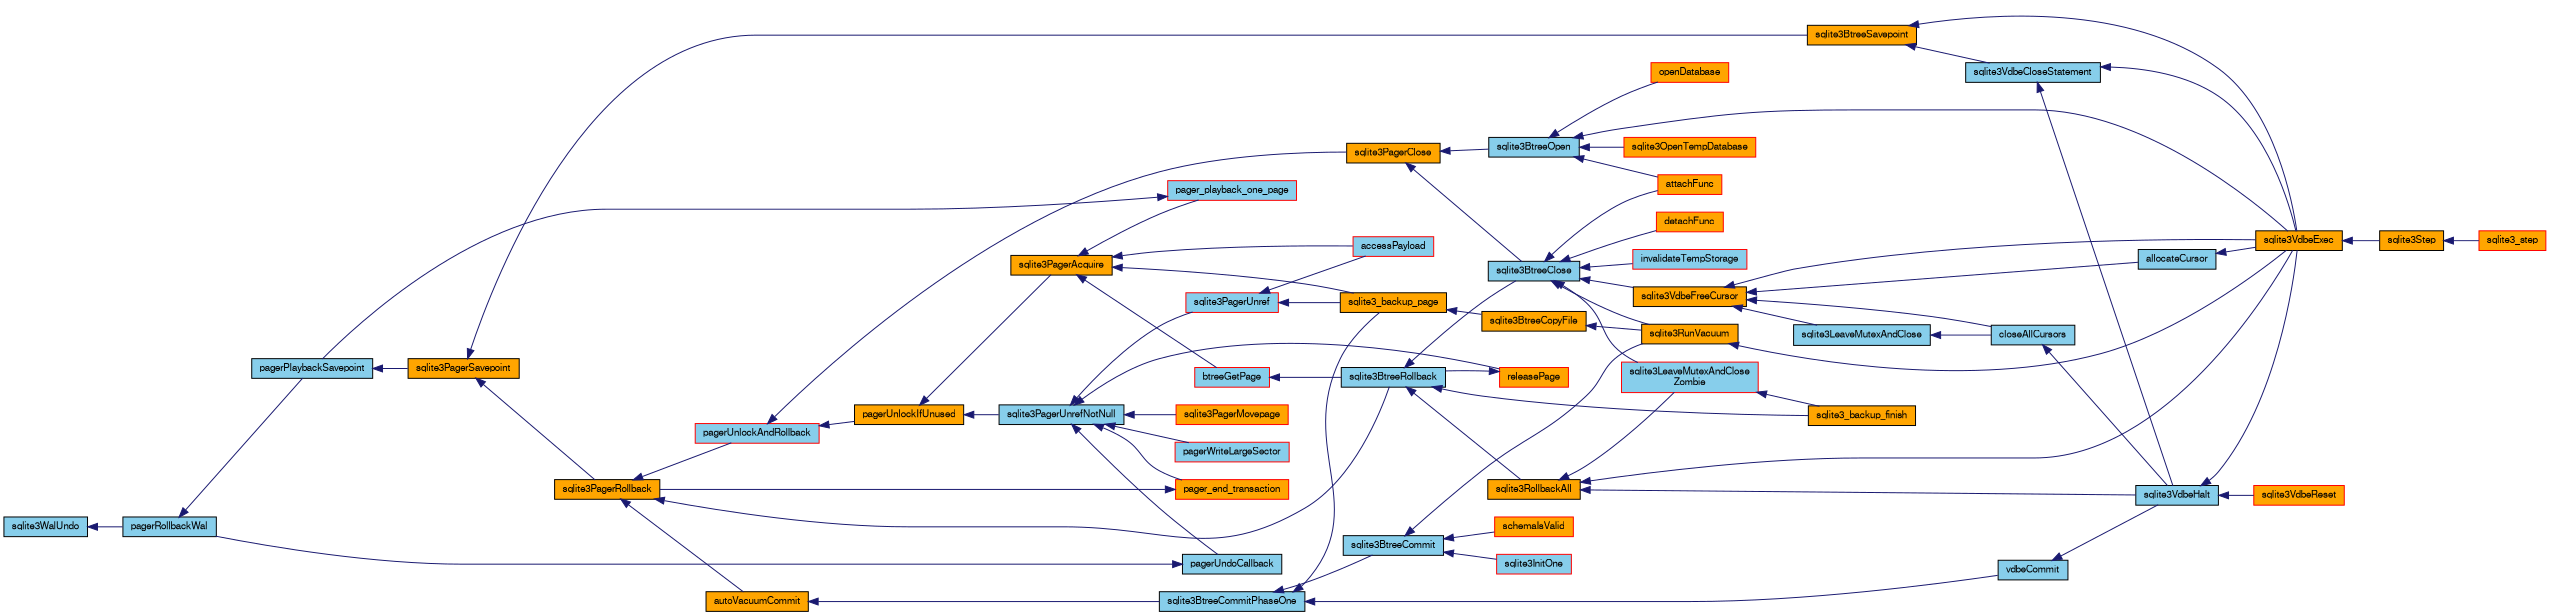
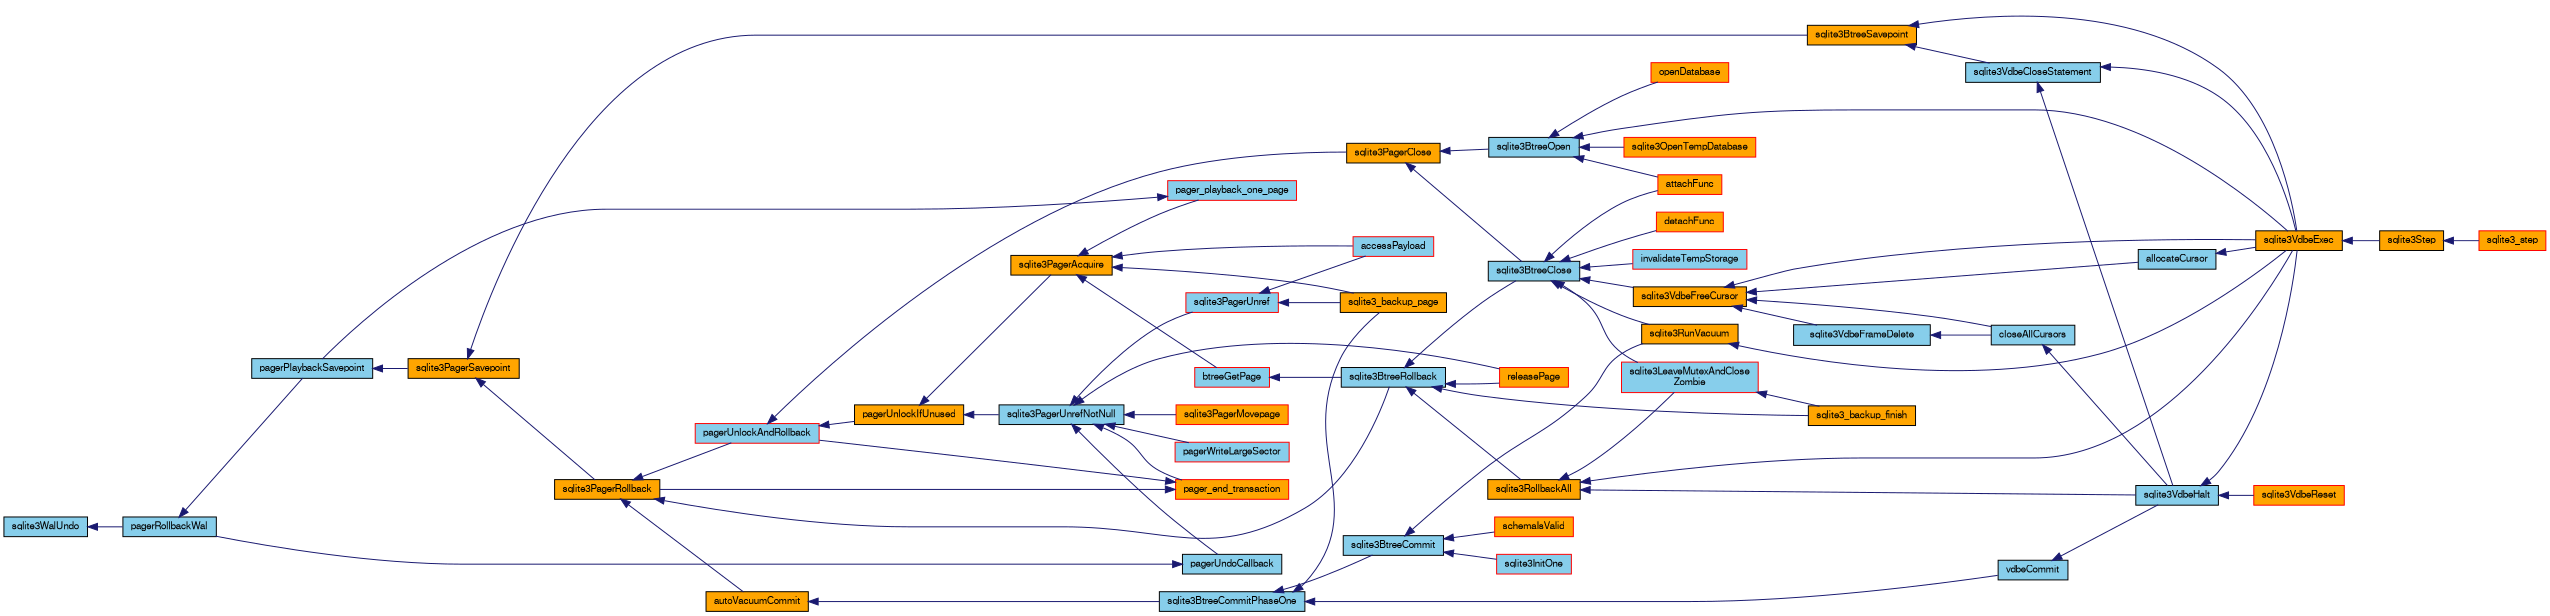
(1534, 321) -> none
(1862, 335) -> (1862, 335)
(1467, 371) -> (1478, 384)
none -> (993, 460)
